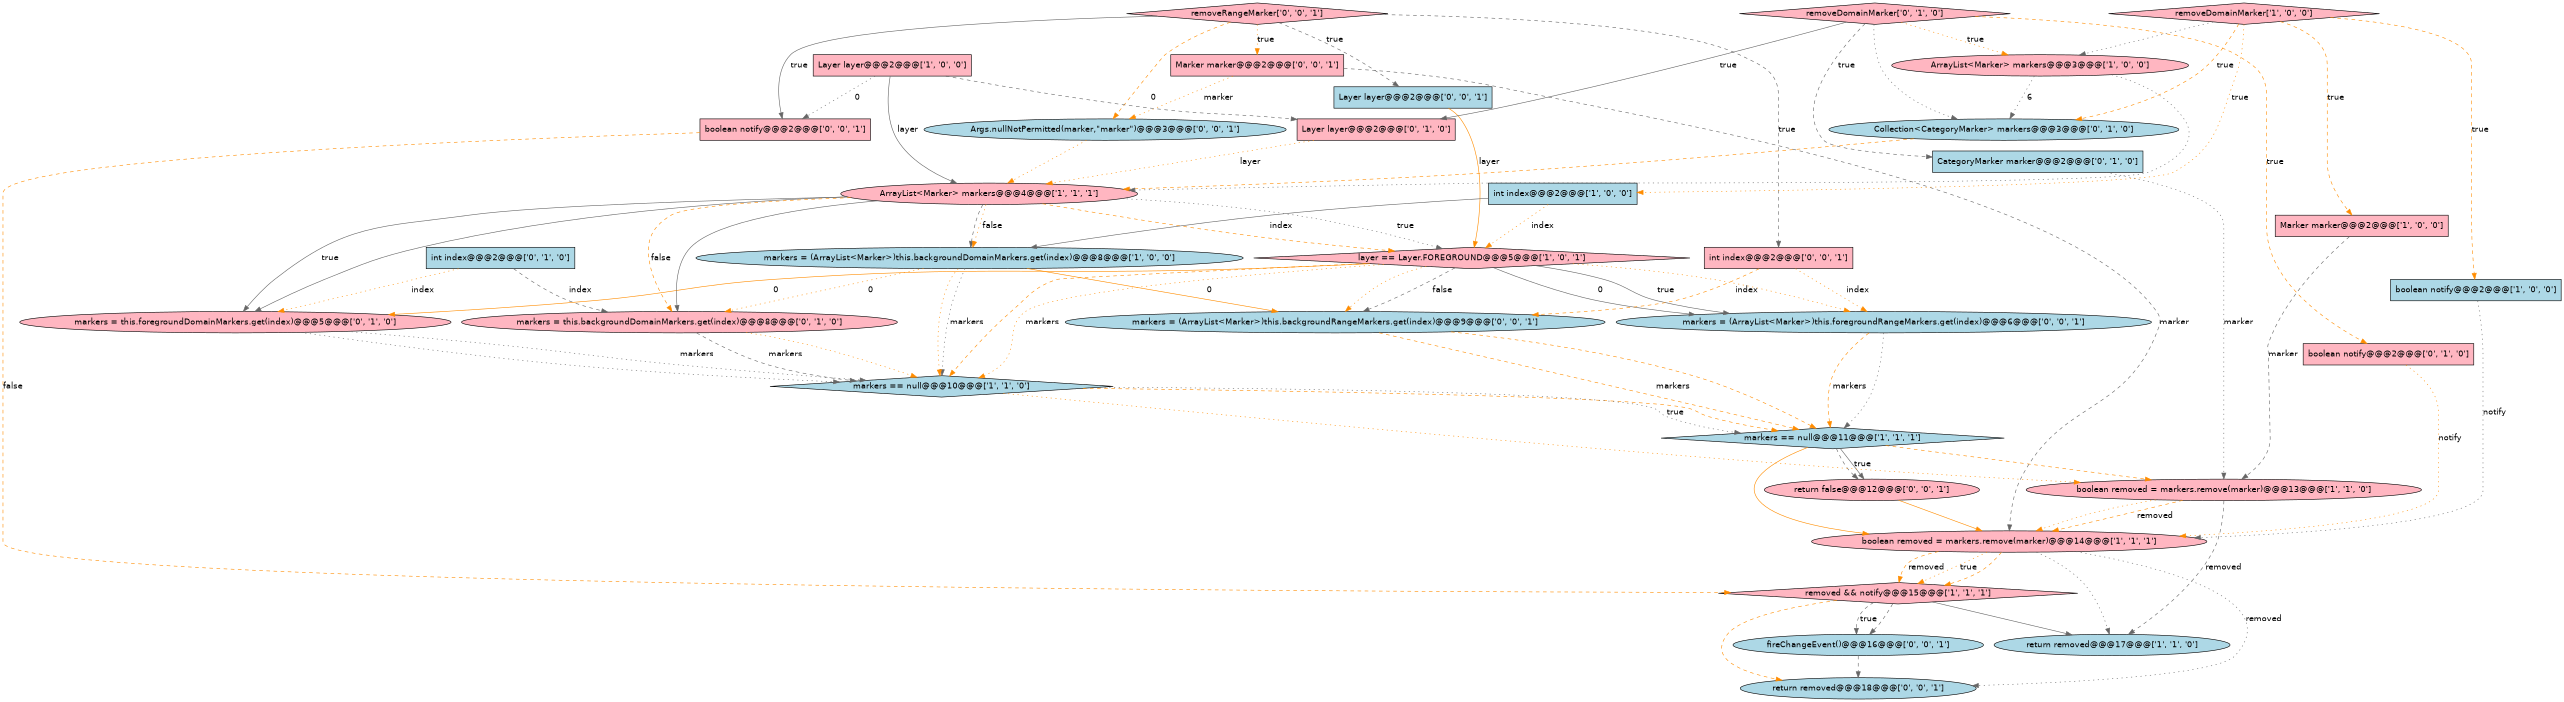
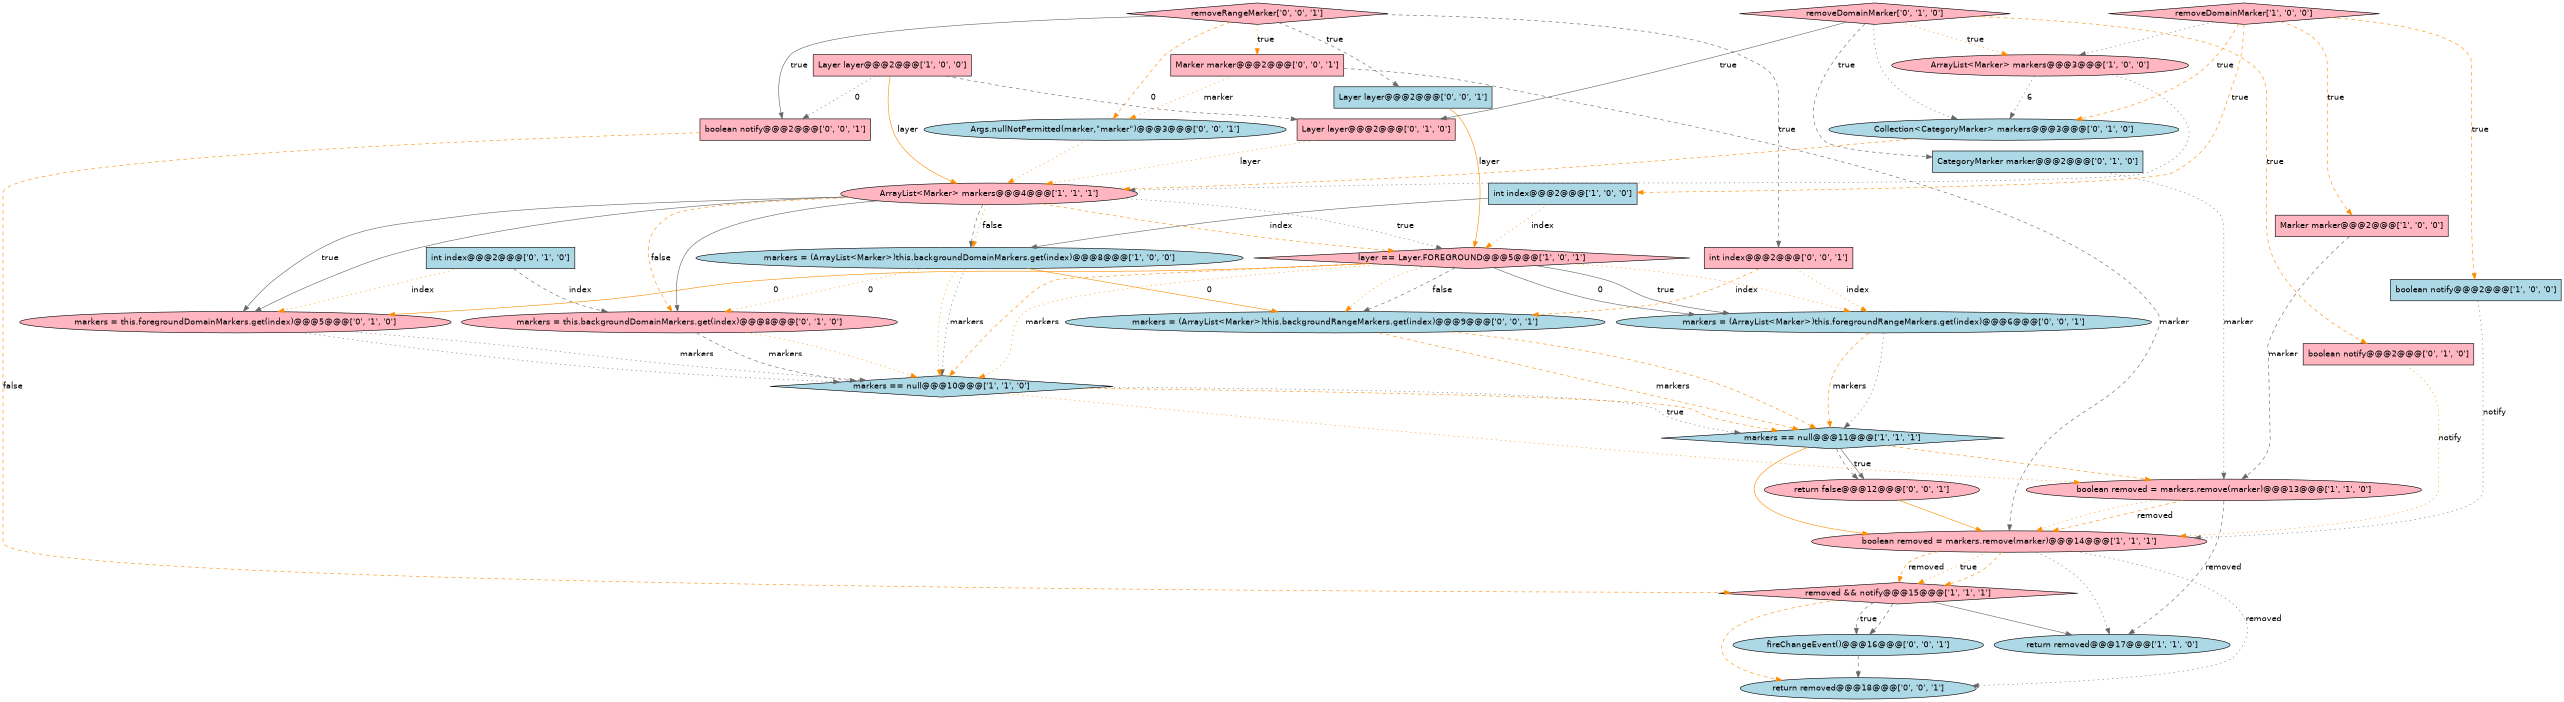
(898, 141) -> (898, 141)
(1994, 185) -> (1994, 185)
